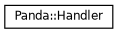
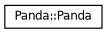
(59, 17) -> (53, 17)
